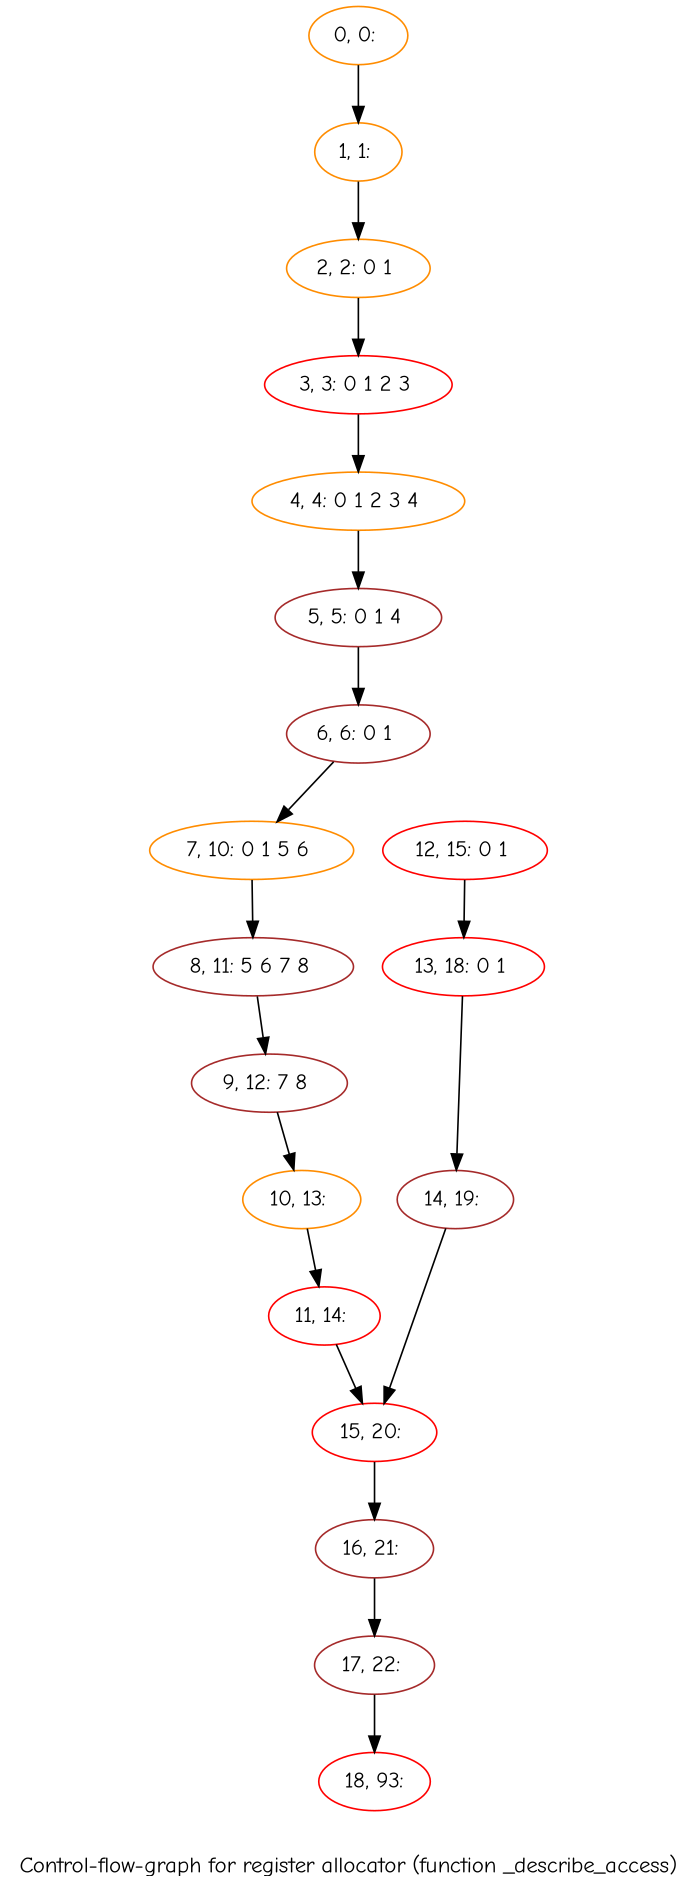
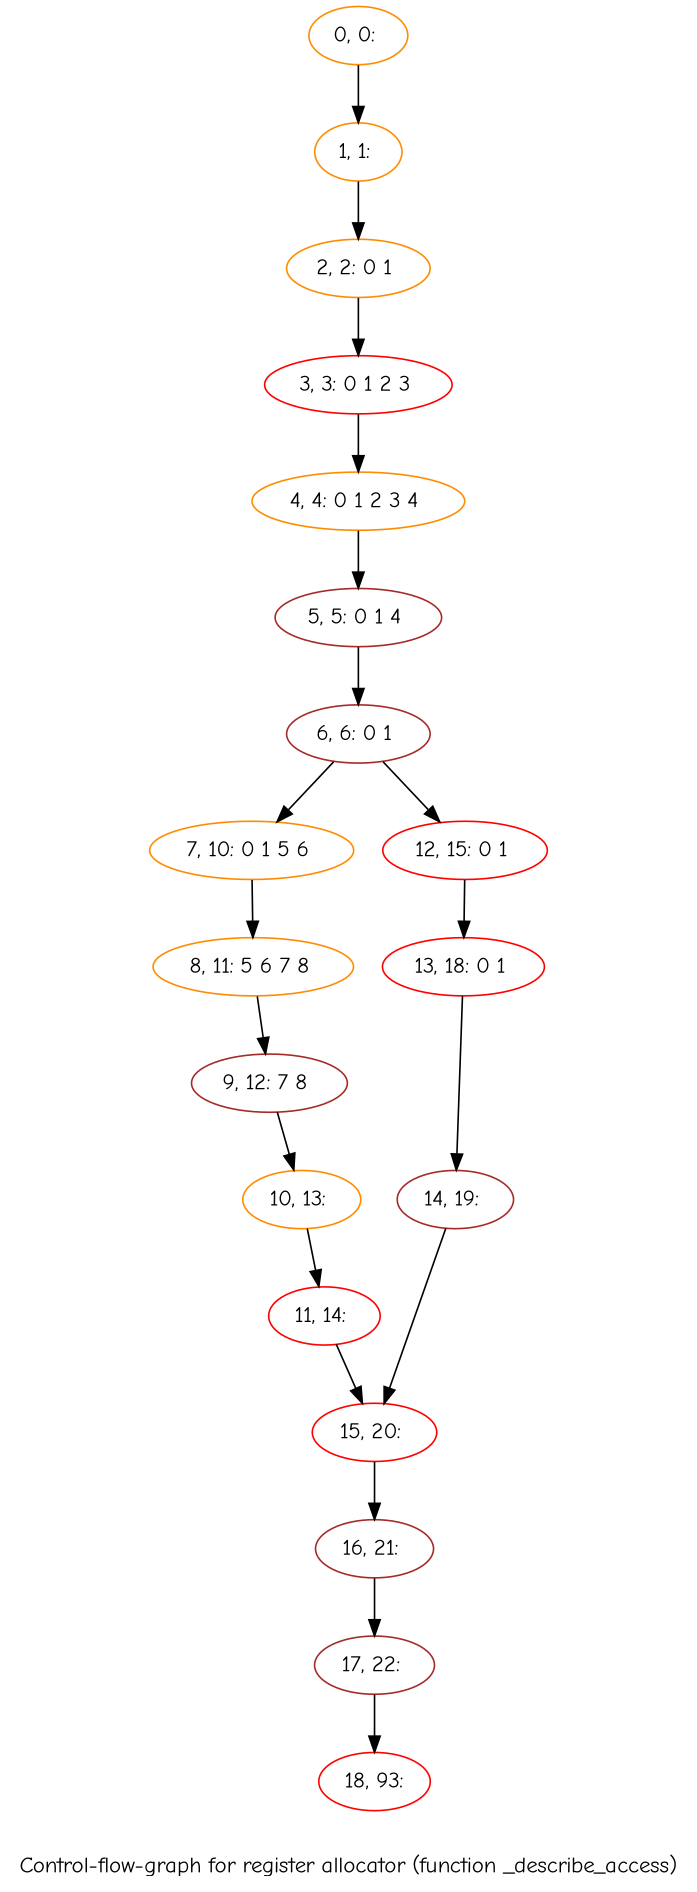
none -> (406, 786)
(253, 967) -> (253, 967)
